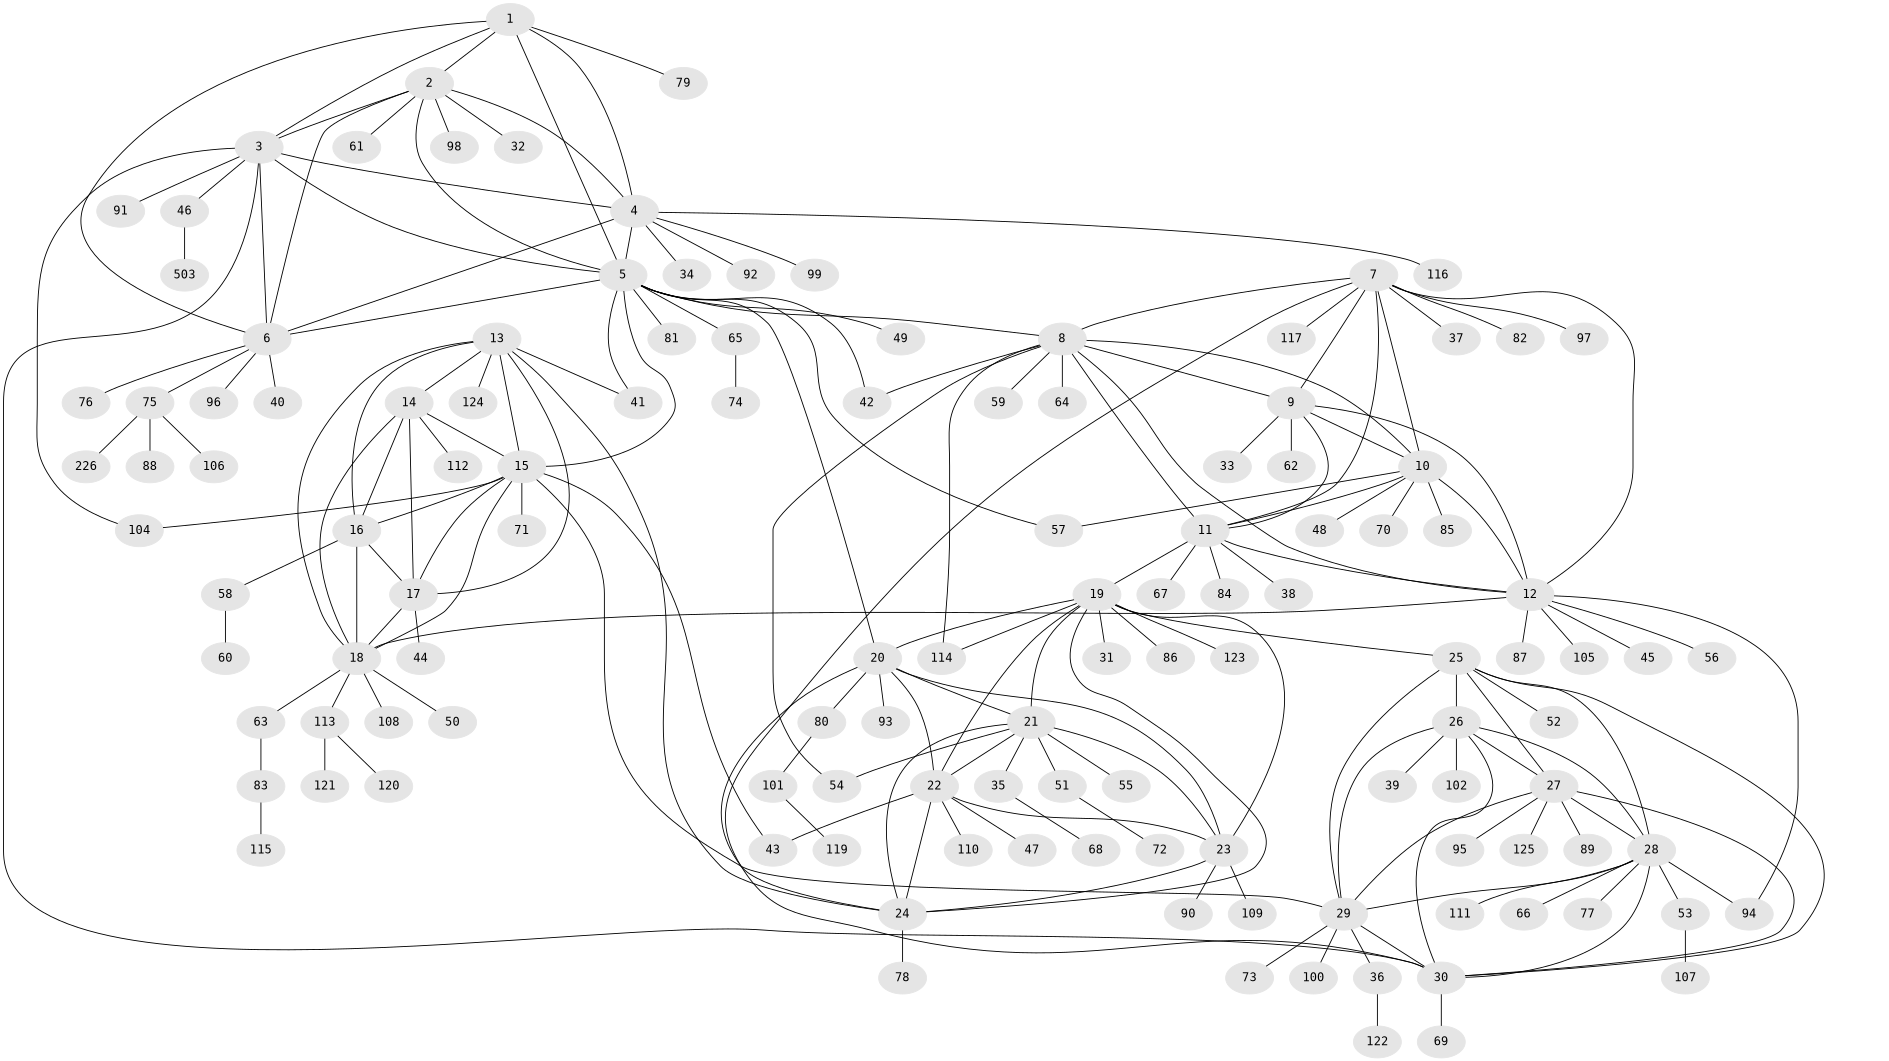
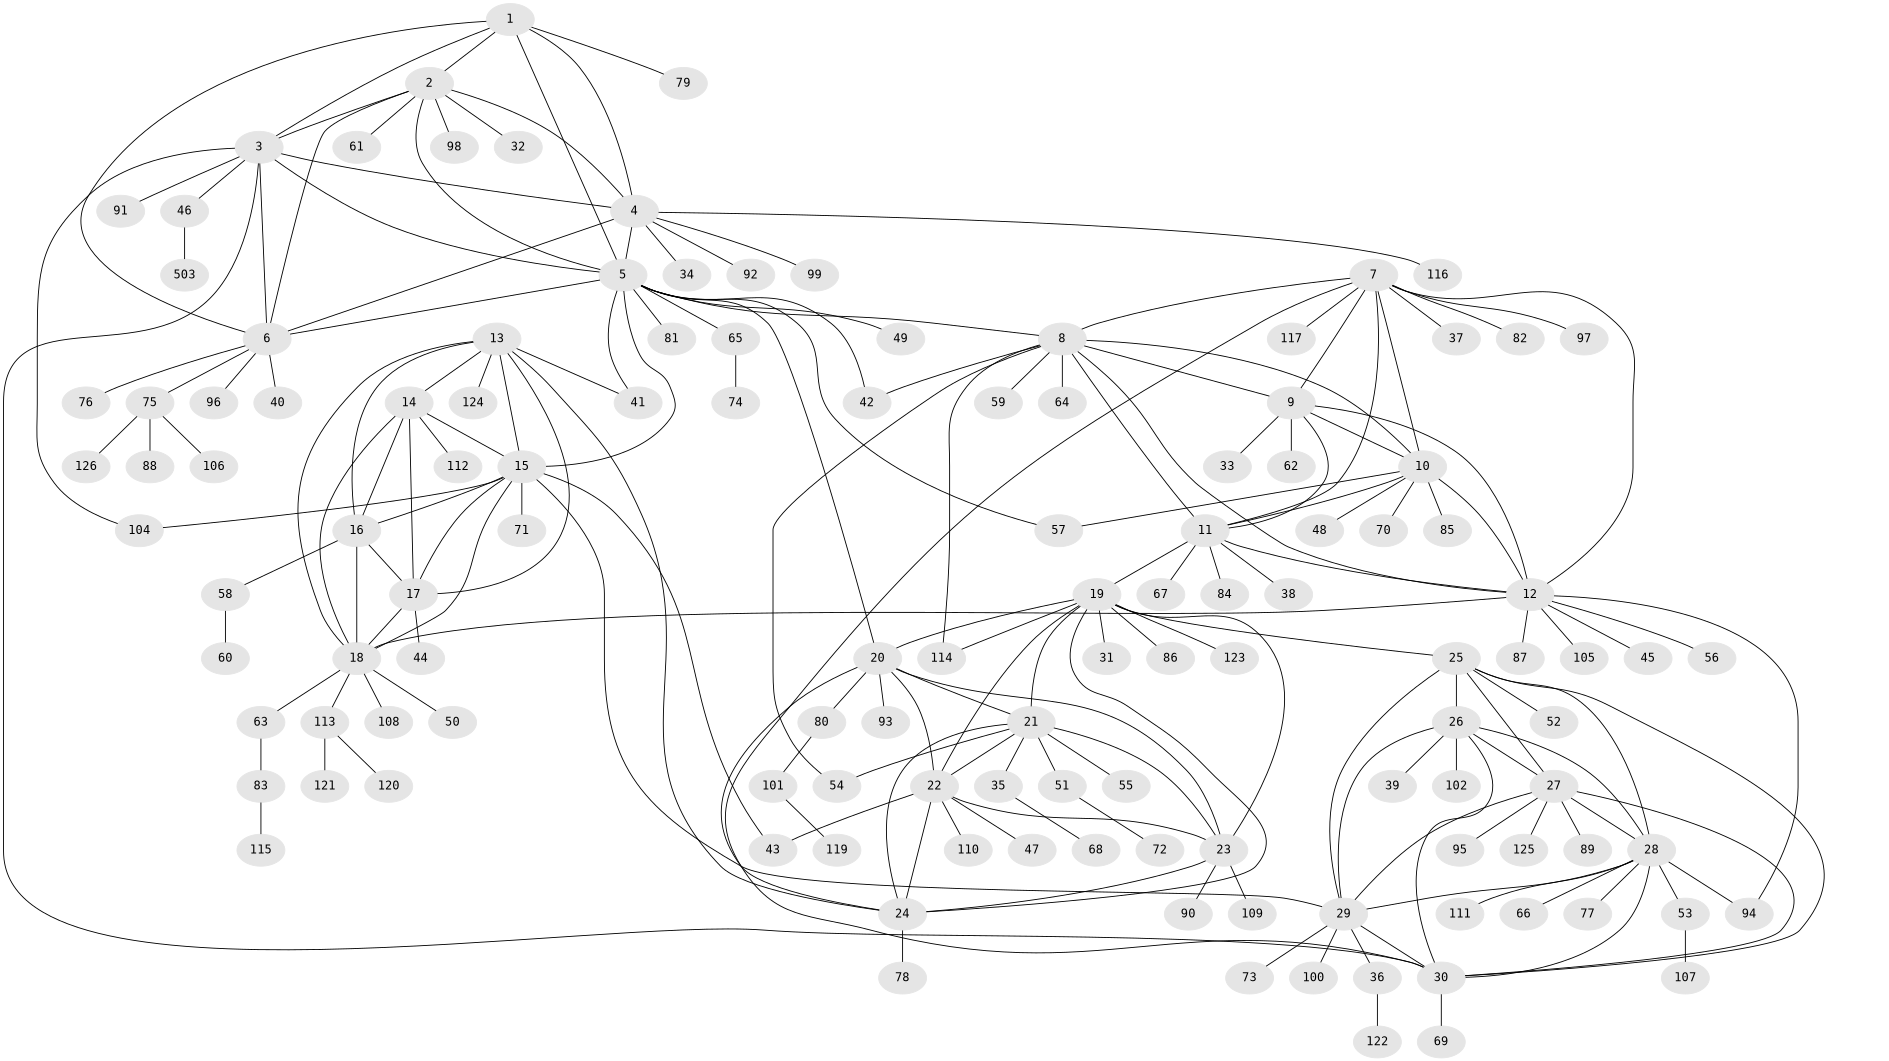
(86, 467) -> (86, 467)
